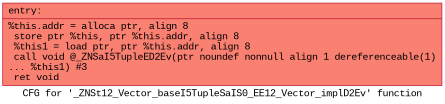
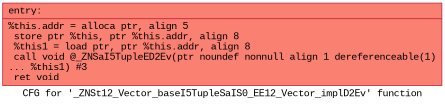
(99, 26) -> (99, 26)
